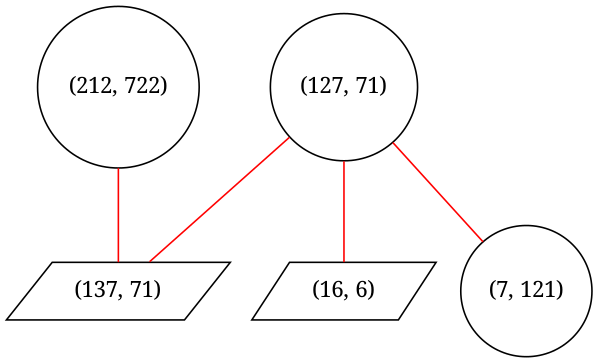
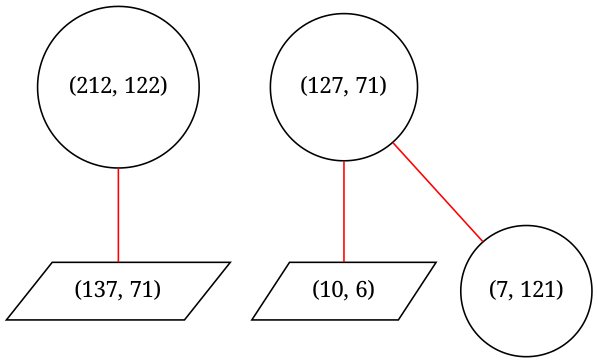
(118, 87) -> (118, 87)
(219, 200) -> none
(344, 291) -> (344, 291)
